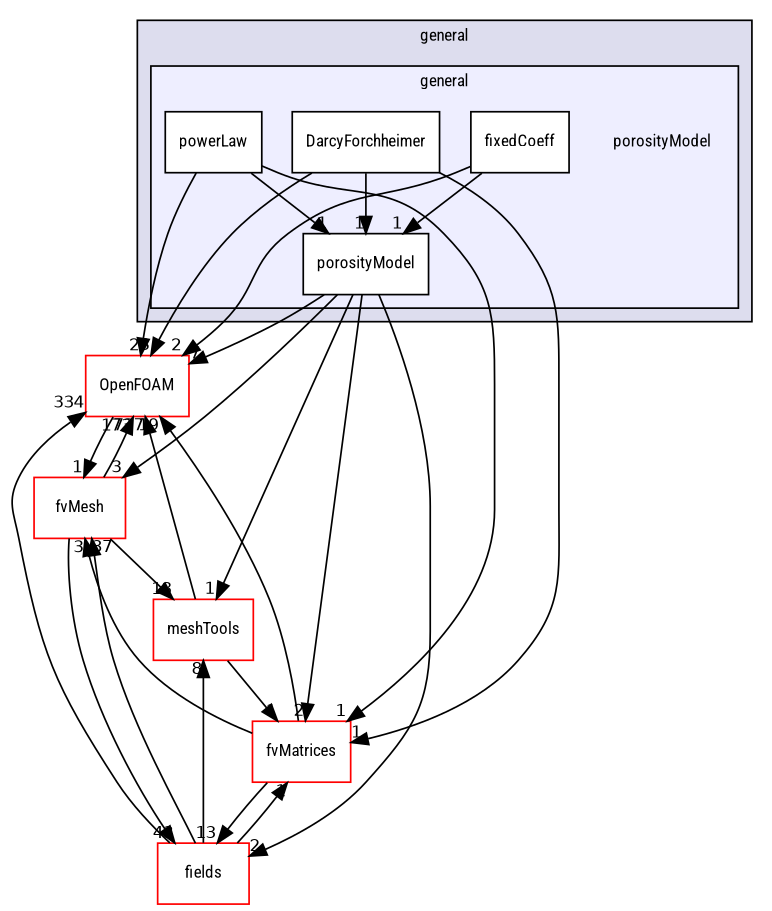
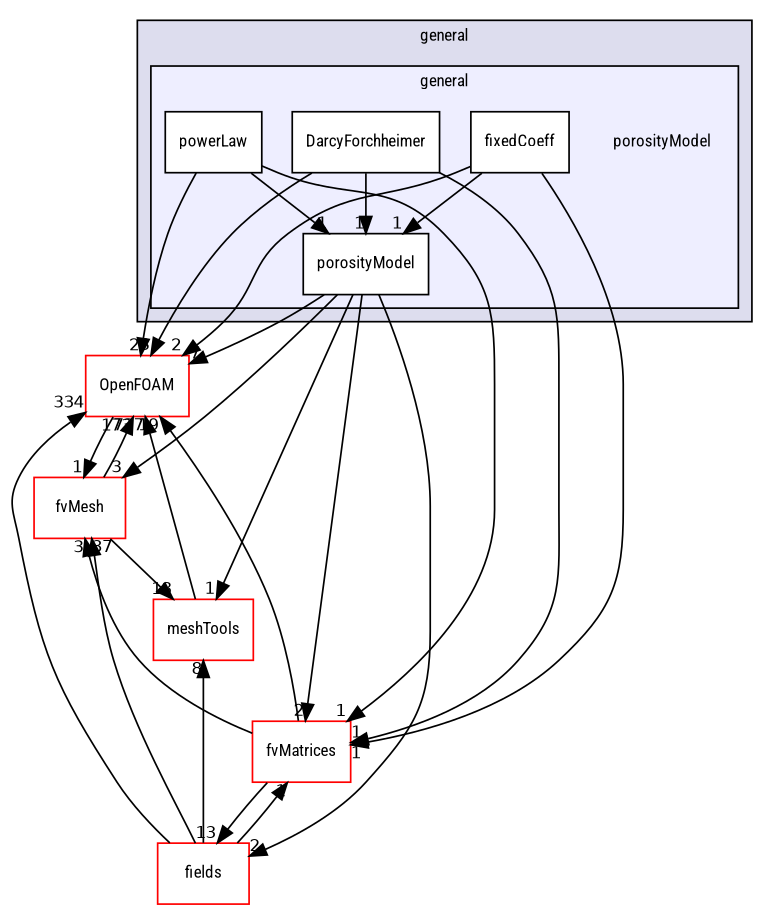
(247, 684) -> (623, 523)
(94, 691) -> none
